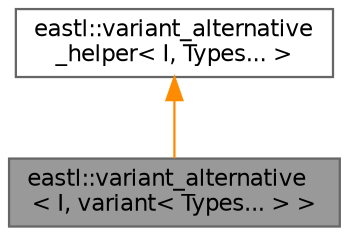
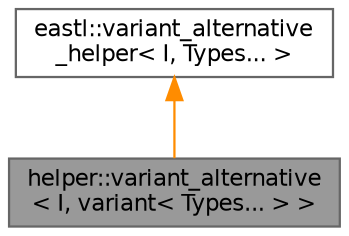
(174, 193) -> (174, 193)
